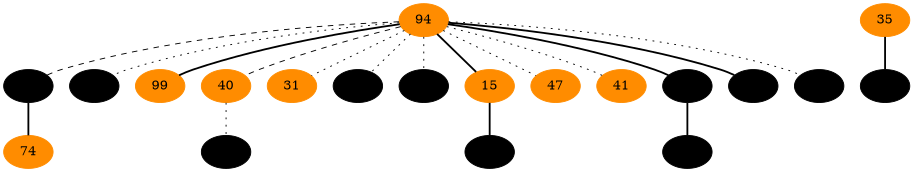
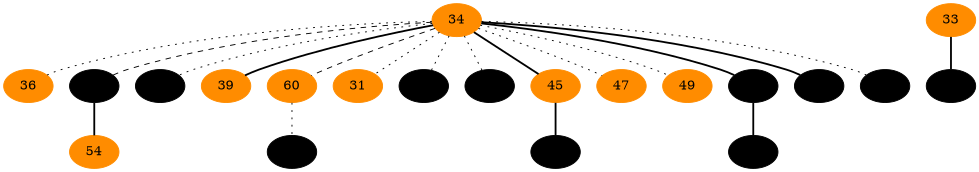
(424, 20) -> (457, 20)
(885, 20) -> (951, 20)
none -> (28, 86)
(160, 86) -> (226, 86)
(226, 86) -> (292, 86)
(490, 86) -> (556, 86)
(621, 86) -> (687, 86)
(28, 152) -> (94, 152)
